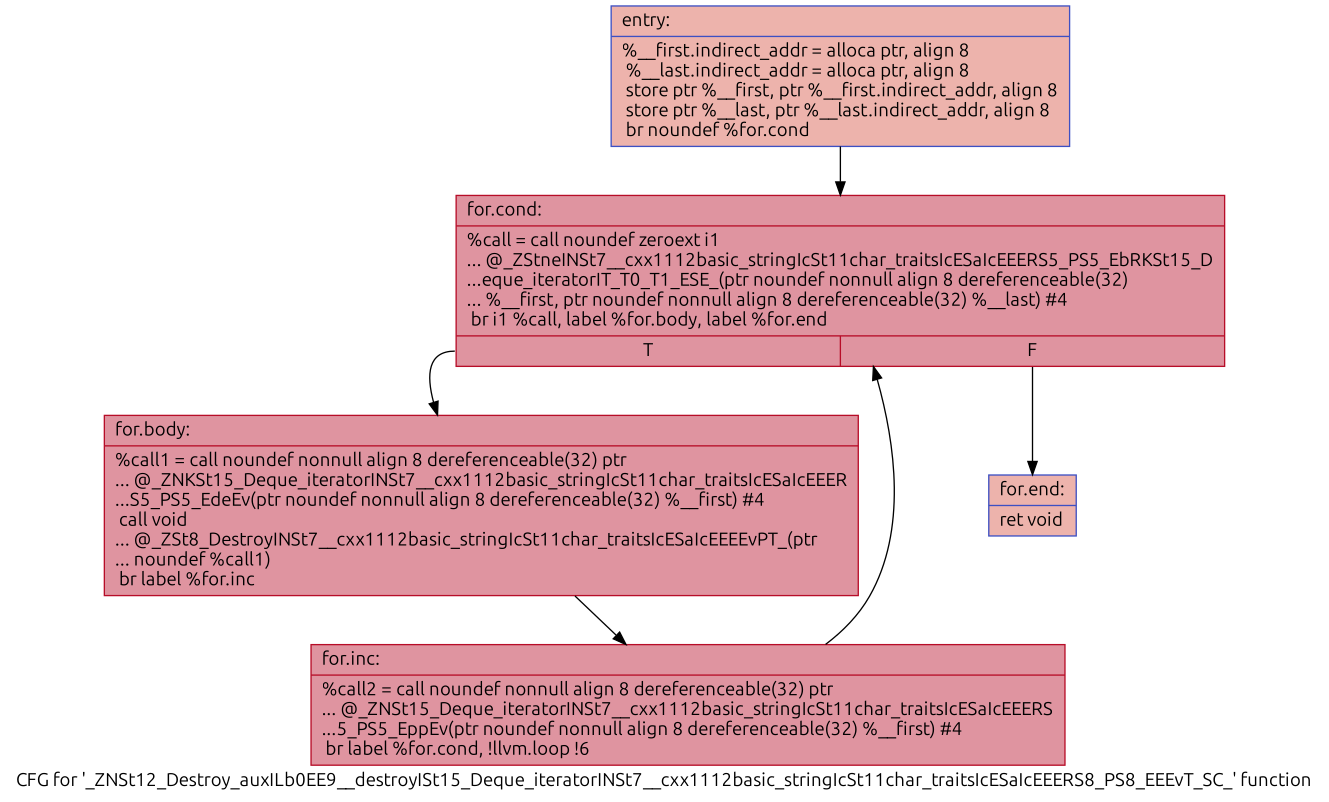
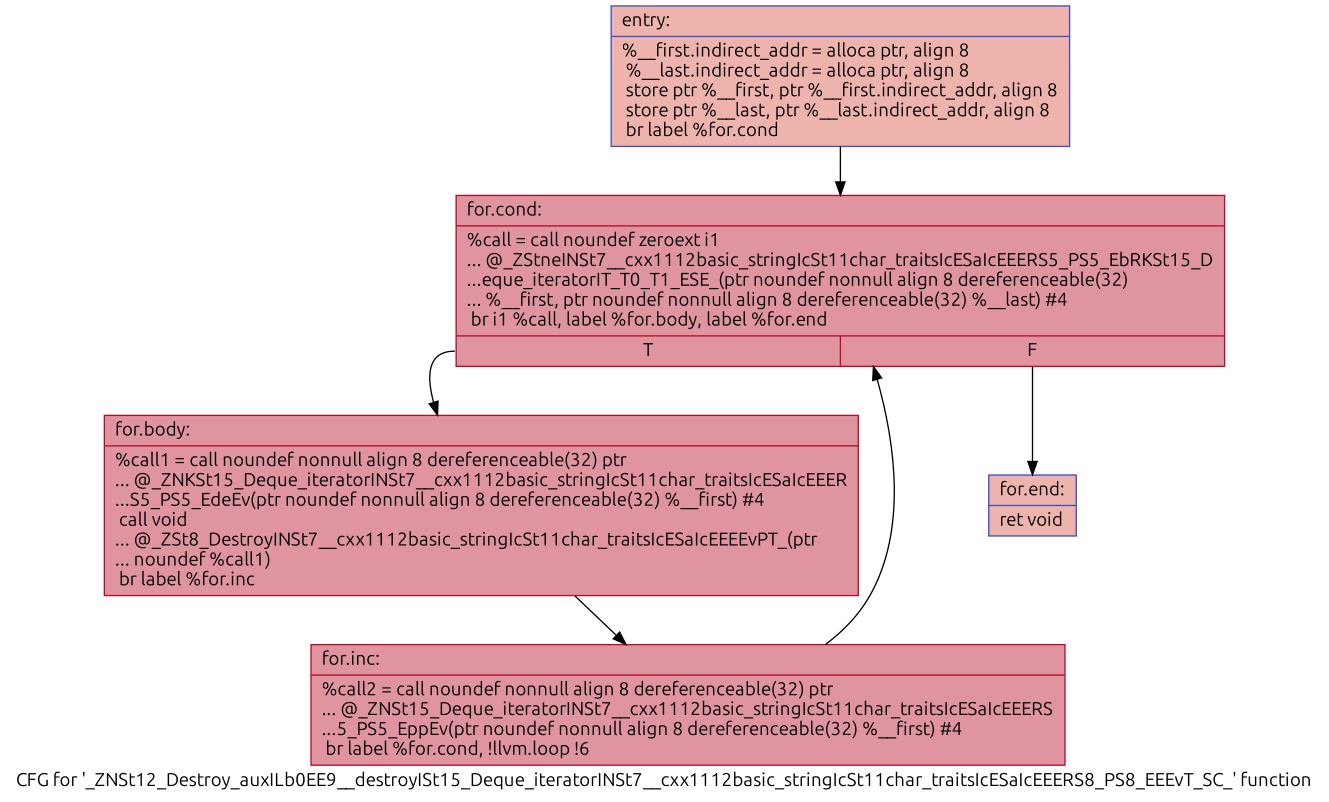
(716, 131) -> (701, 131)
